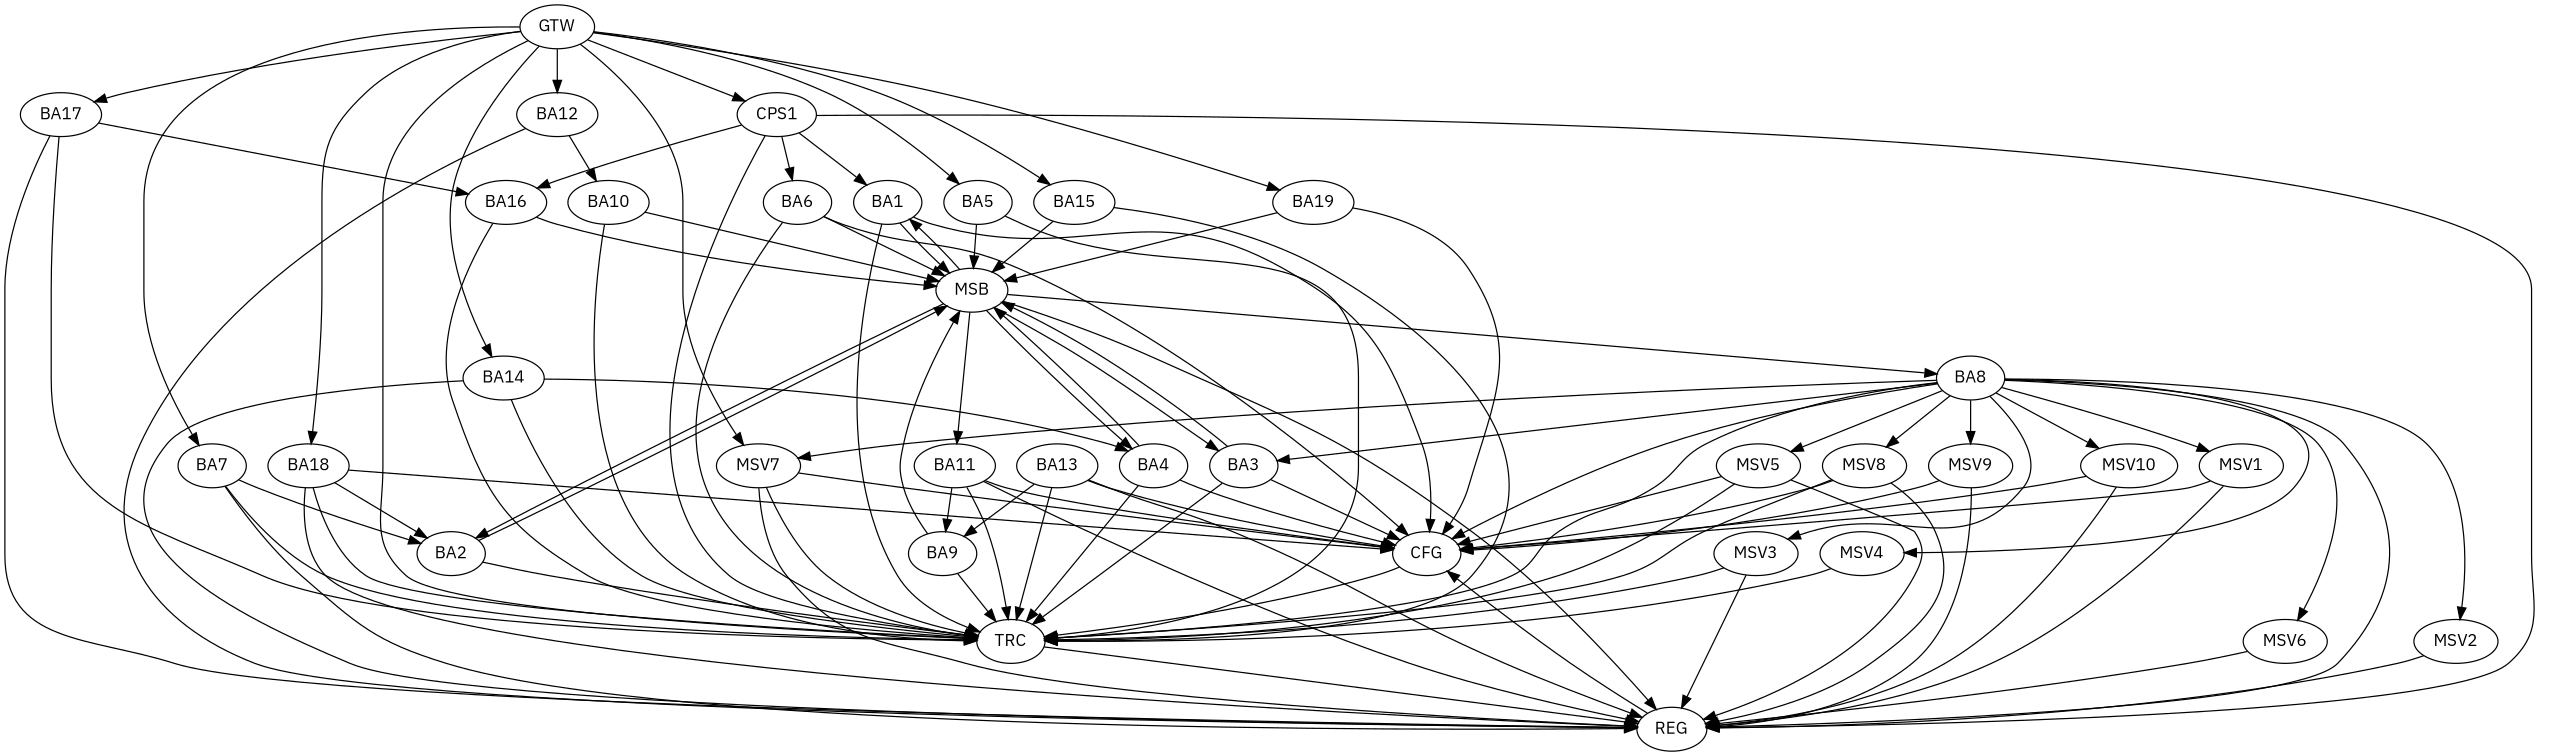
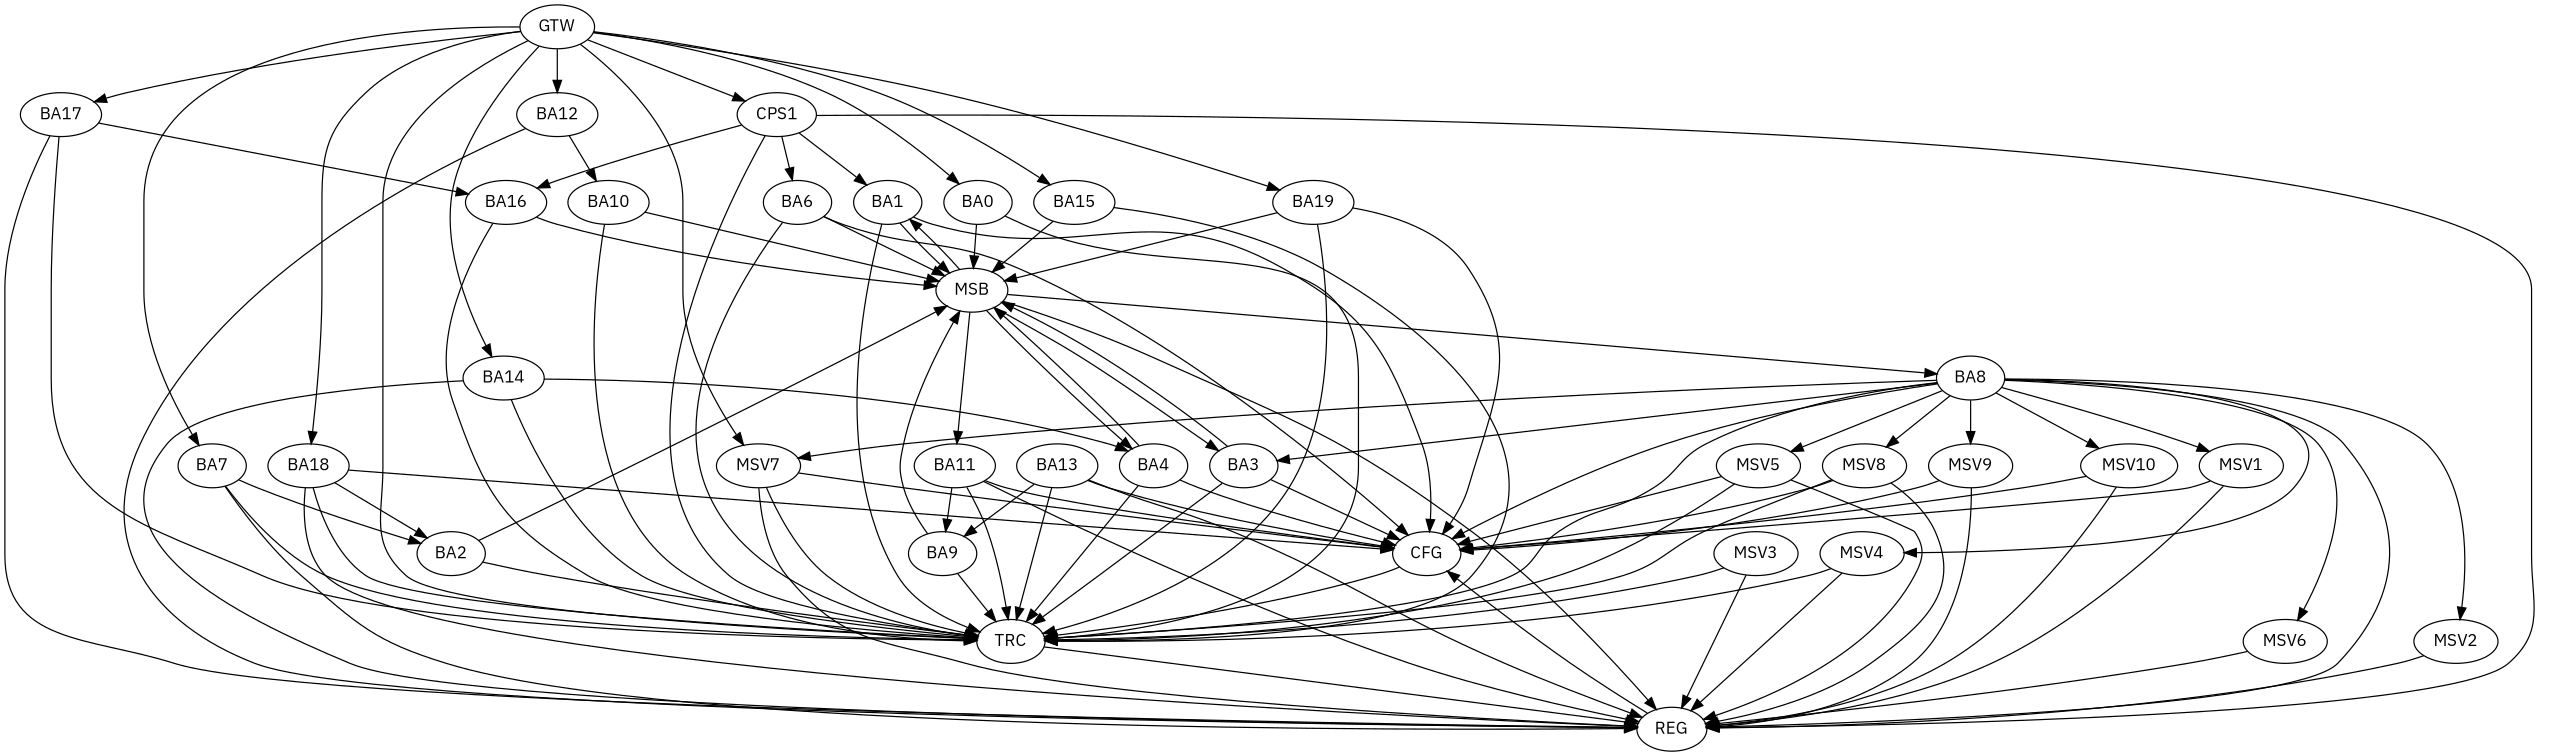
(978, 202) -> (978, 202)
(714, 416) -> none
none -> (1293, 480)
(1978, 522) -> none
none -> (1771, 638)
